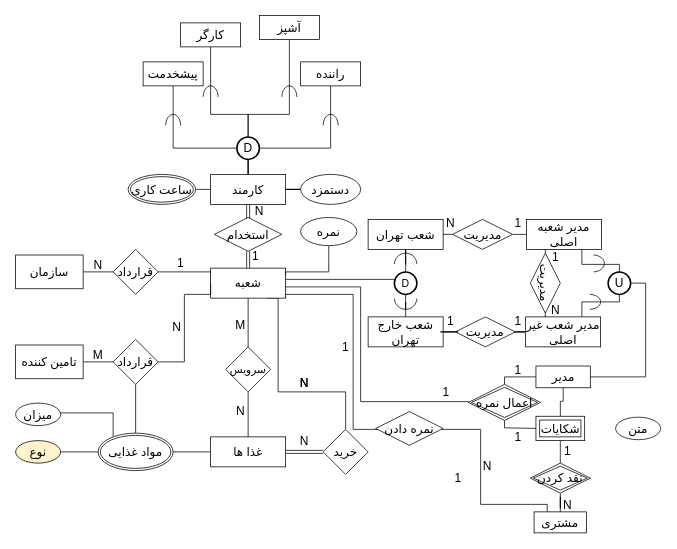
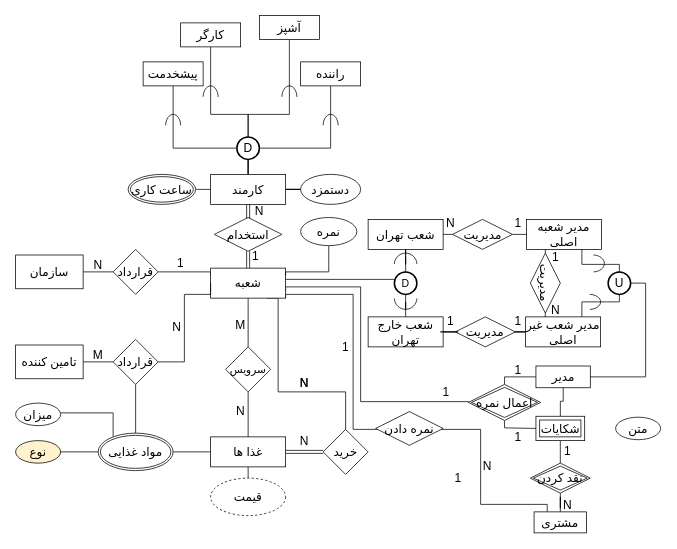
none -> (248, 472)
none -> (248, 497)
